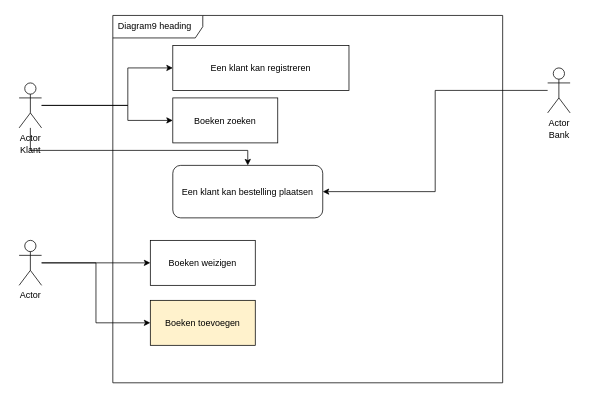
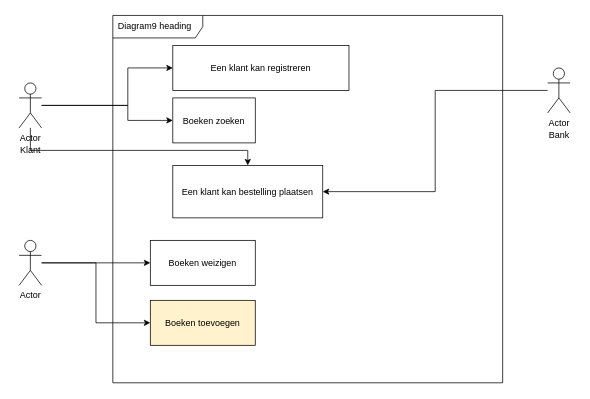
(225, 120) -> (214, 120)
(248, 192) -> (248, 192)
